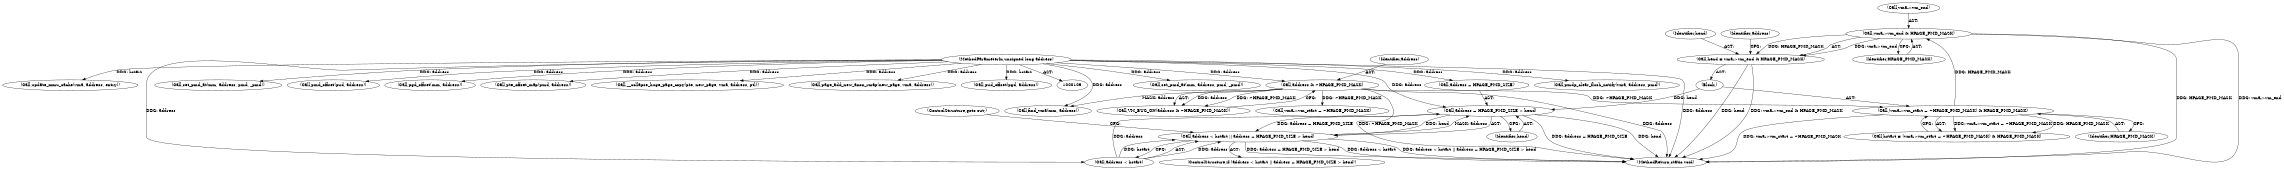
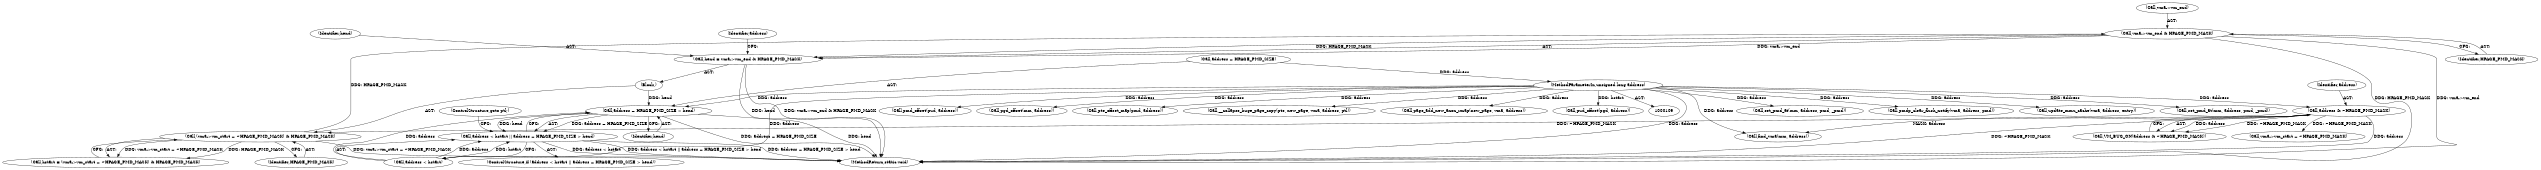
(1298, 66) -> (1414, 72)
(129, 72) -> (1946, 98)
(957, 111) -> (480, 111)
(1471, 124) -> (535, 124)
